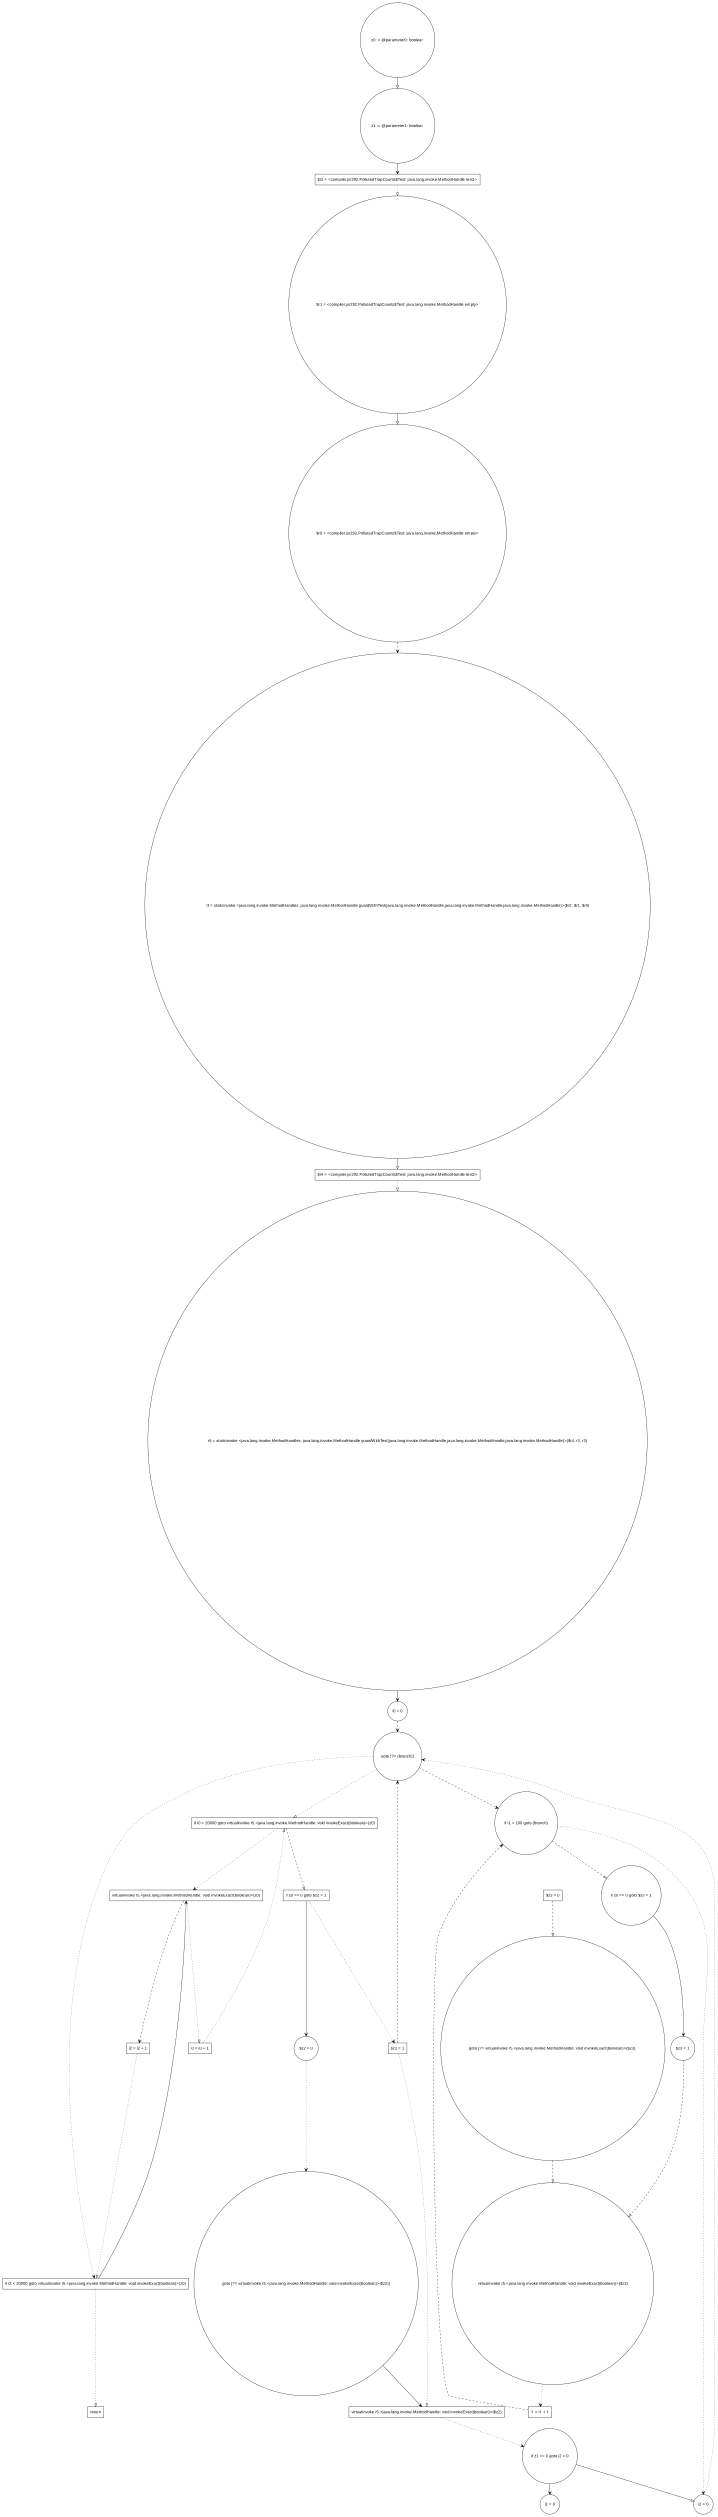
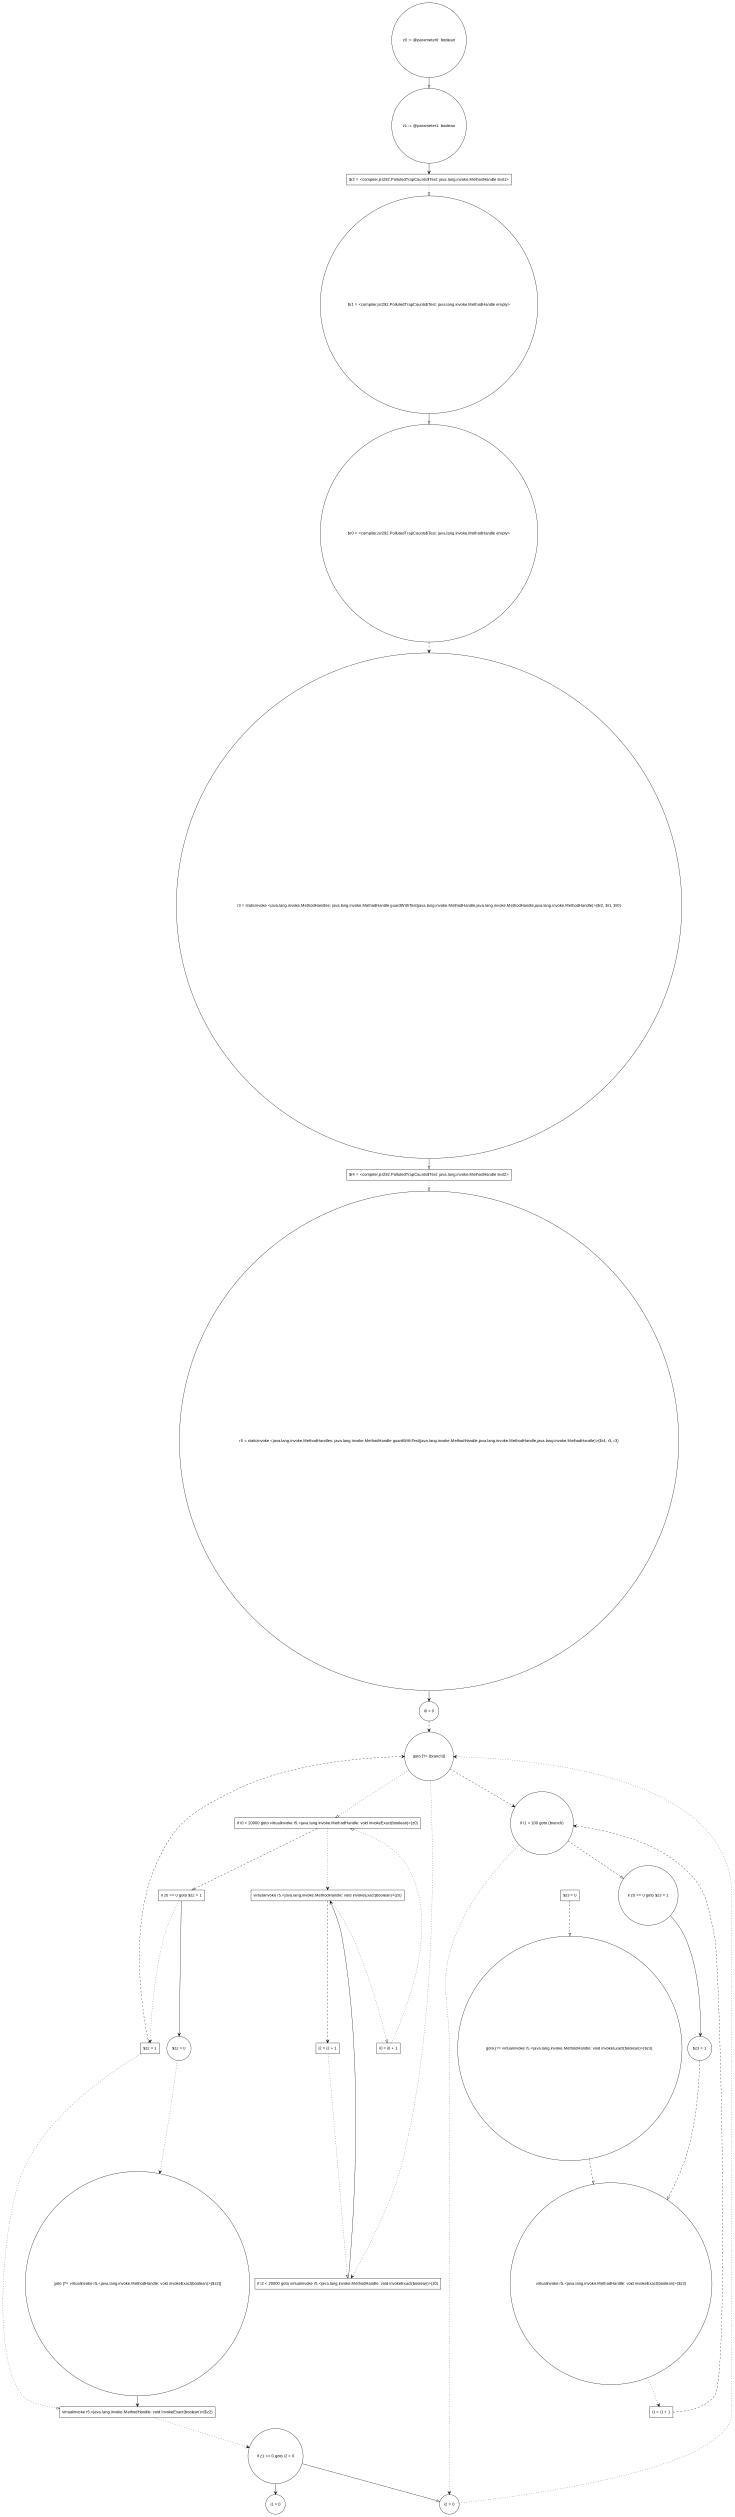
(96, 2412) -> none
